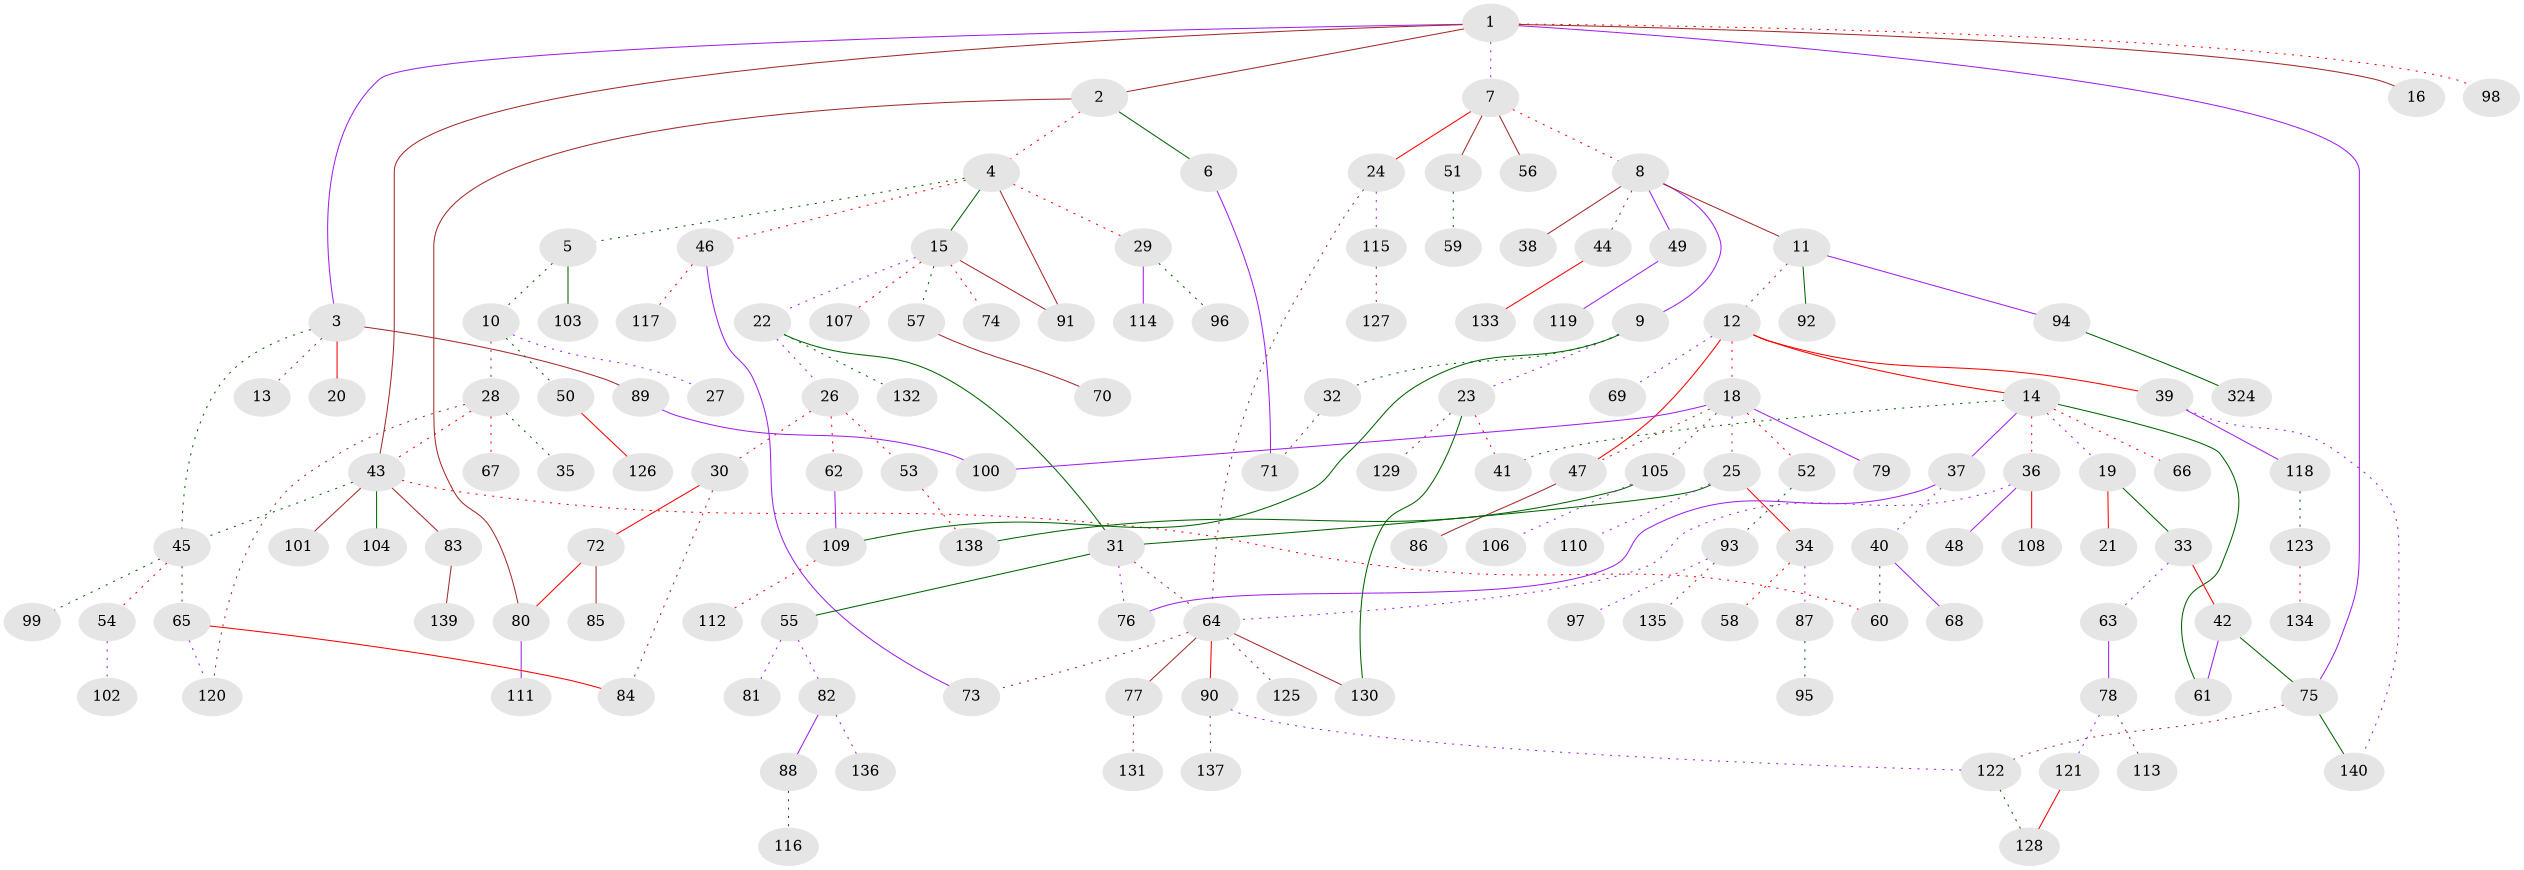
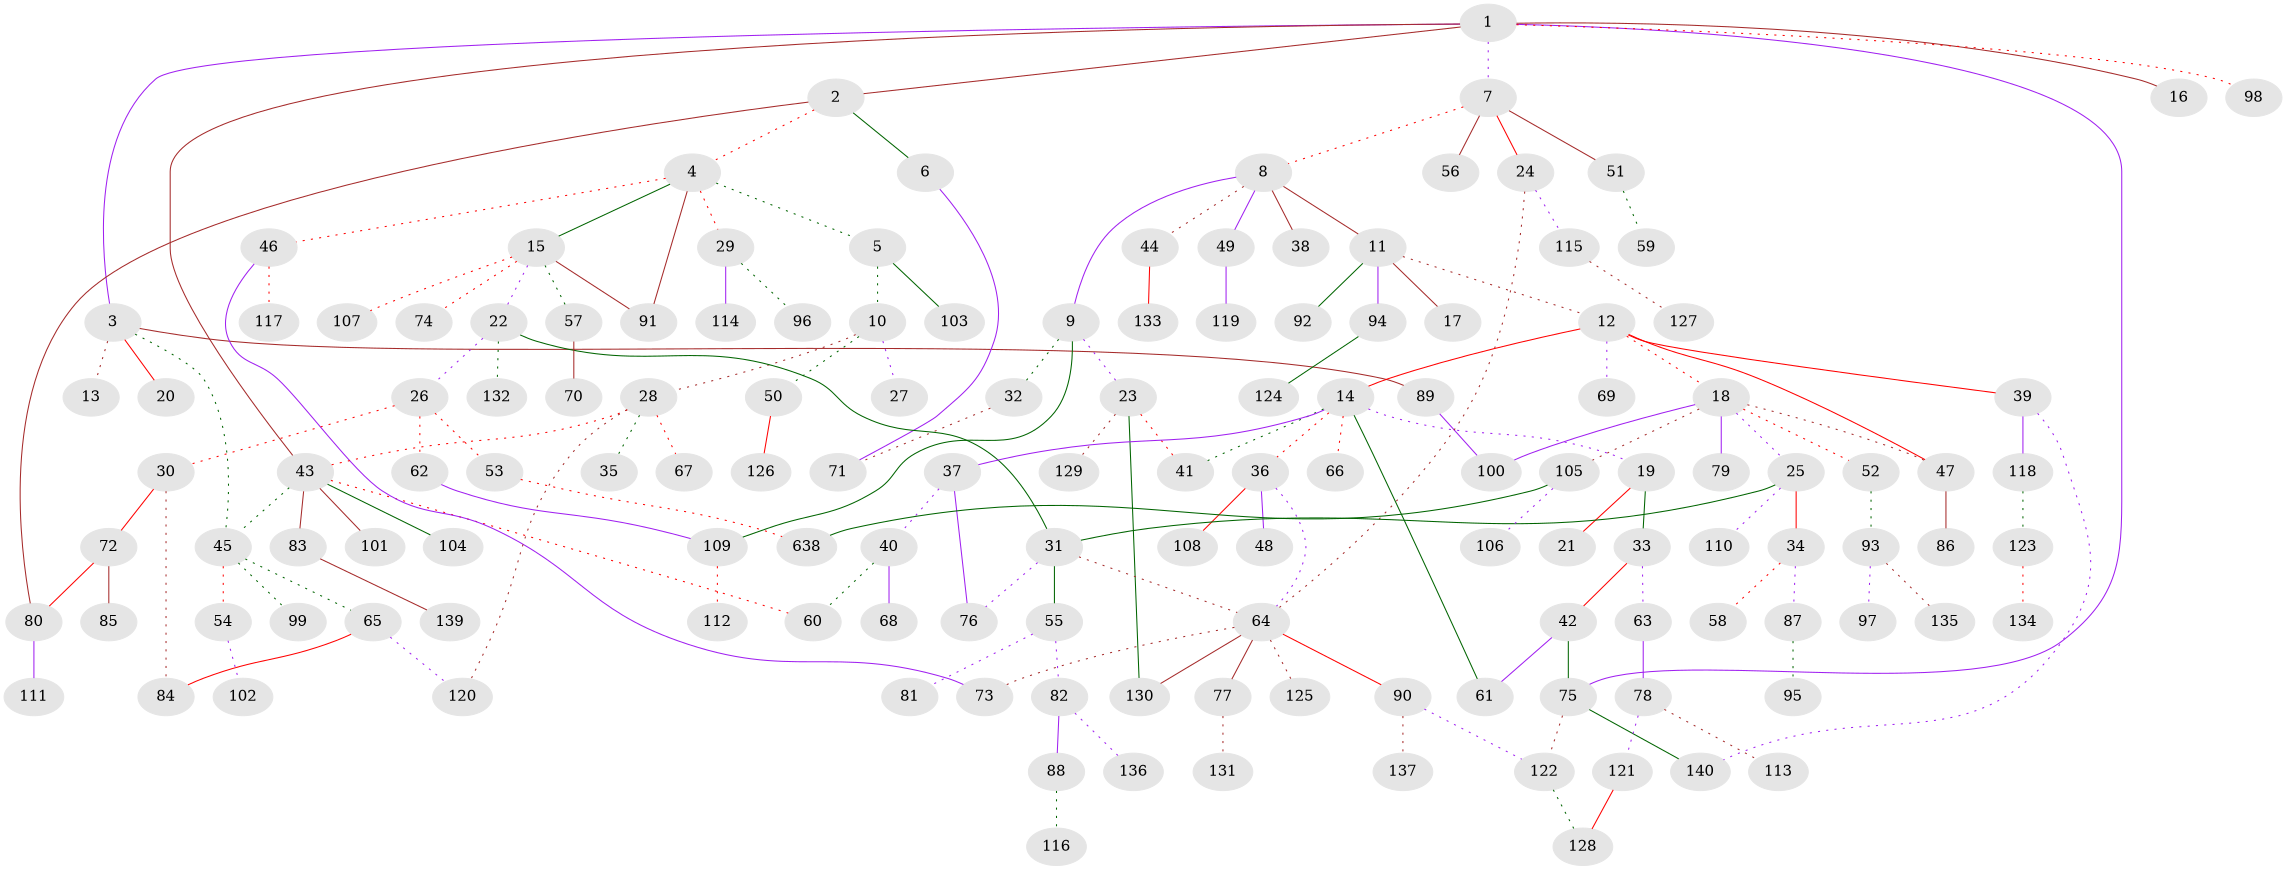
none -> (1453, 322)
(2242, 397) -> (1269, 397)
(970, 547) -> (807, 547)
